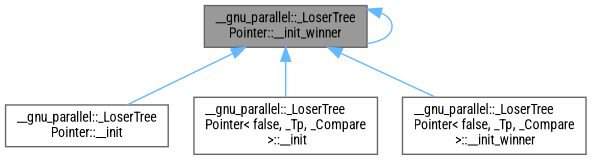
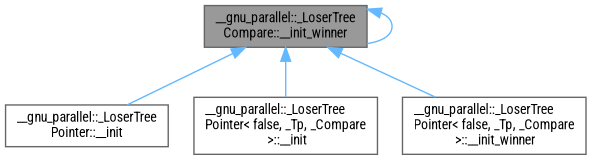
(286, 26) -> (286, 26)
